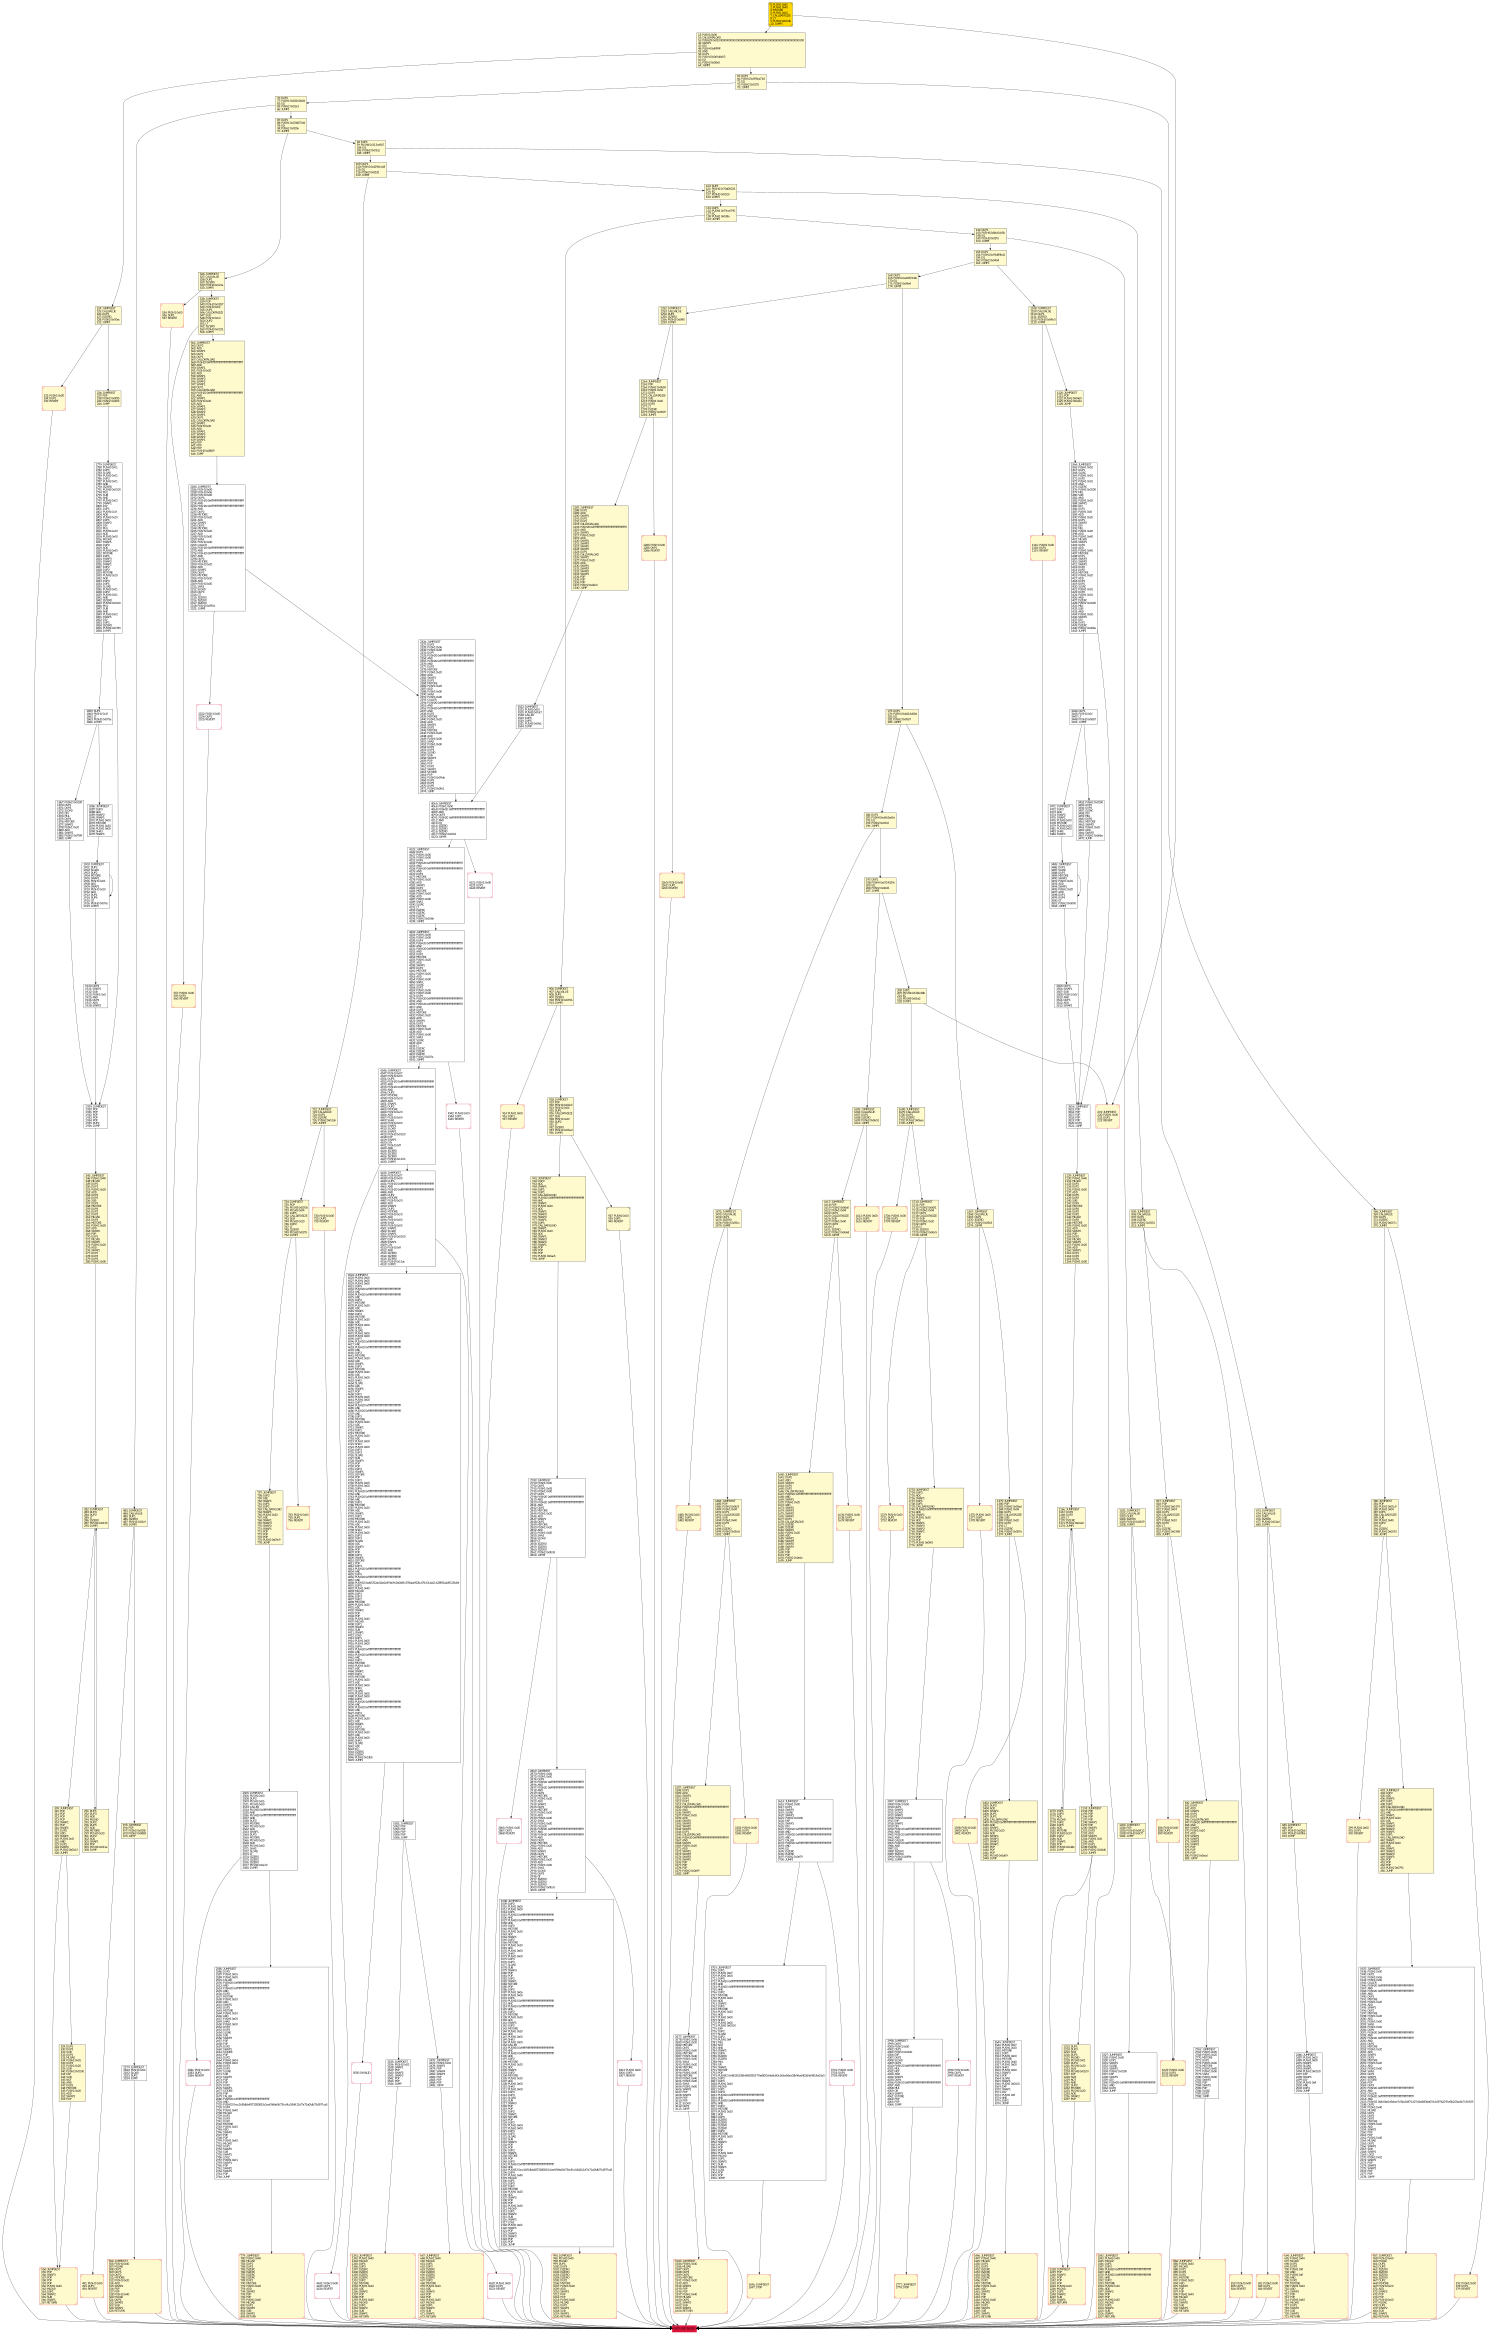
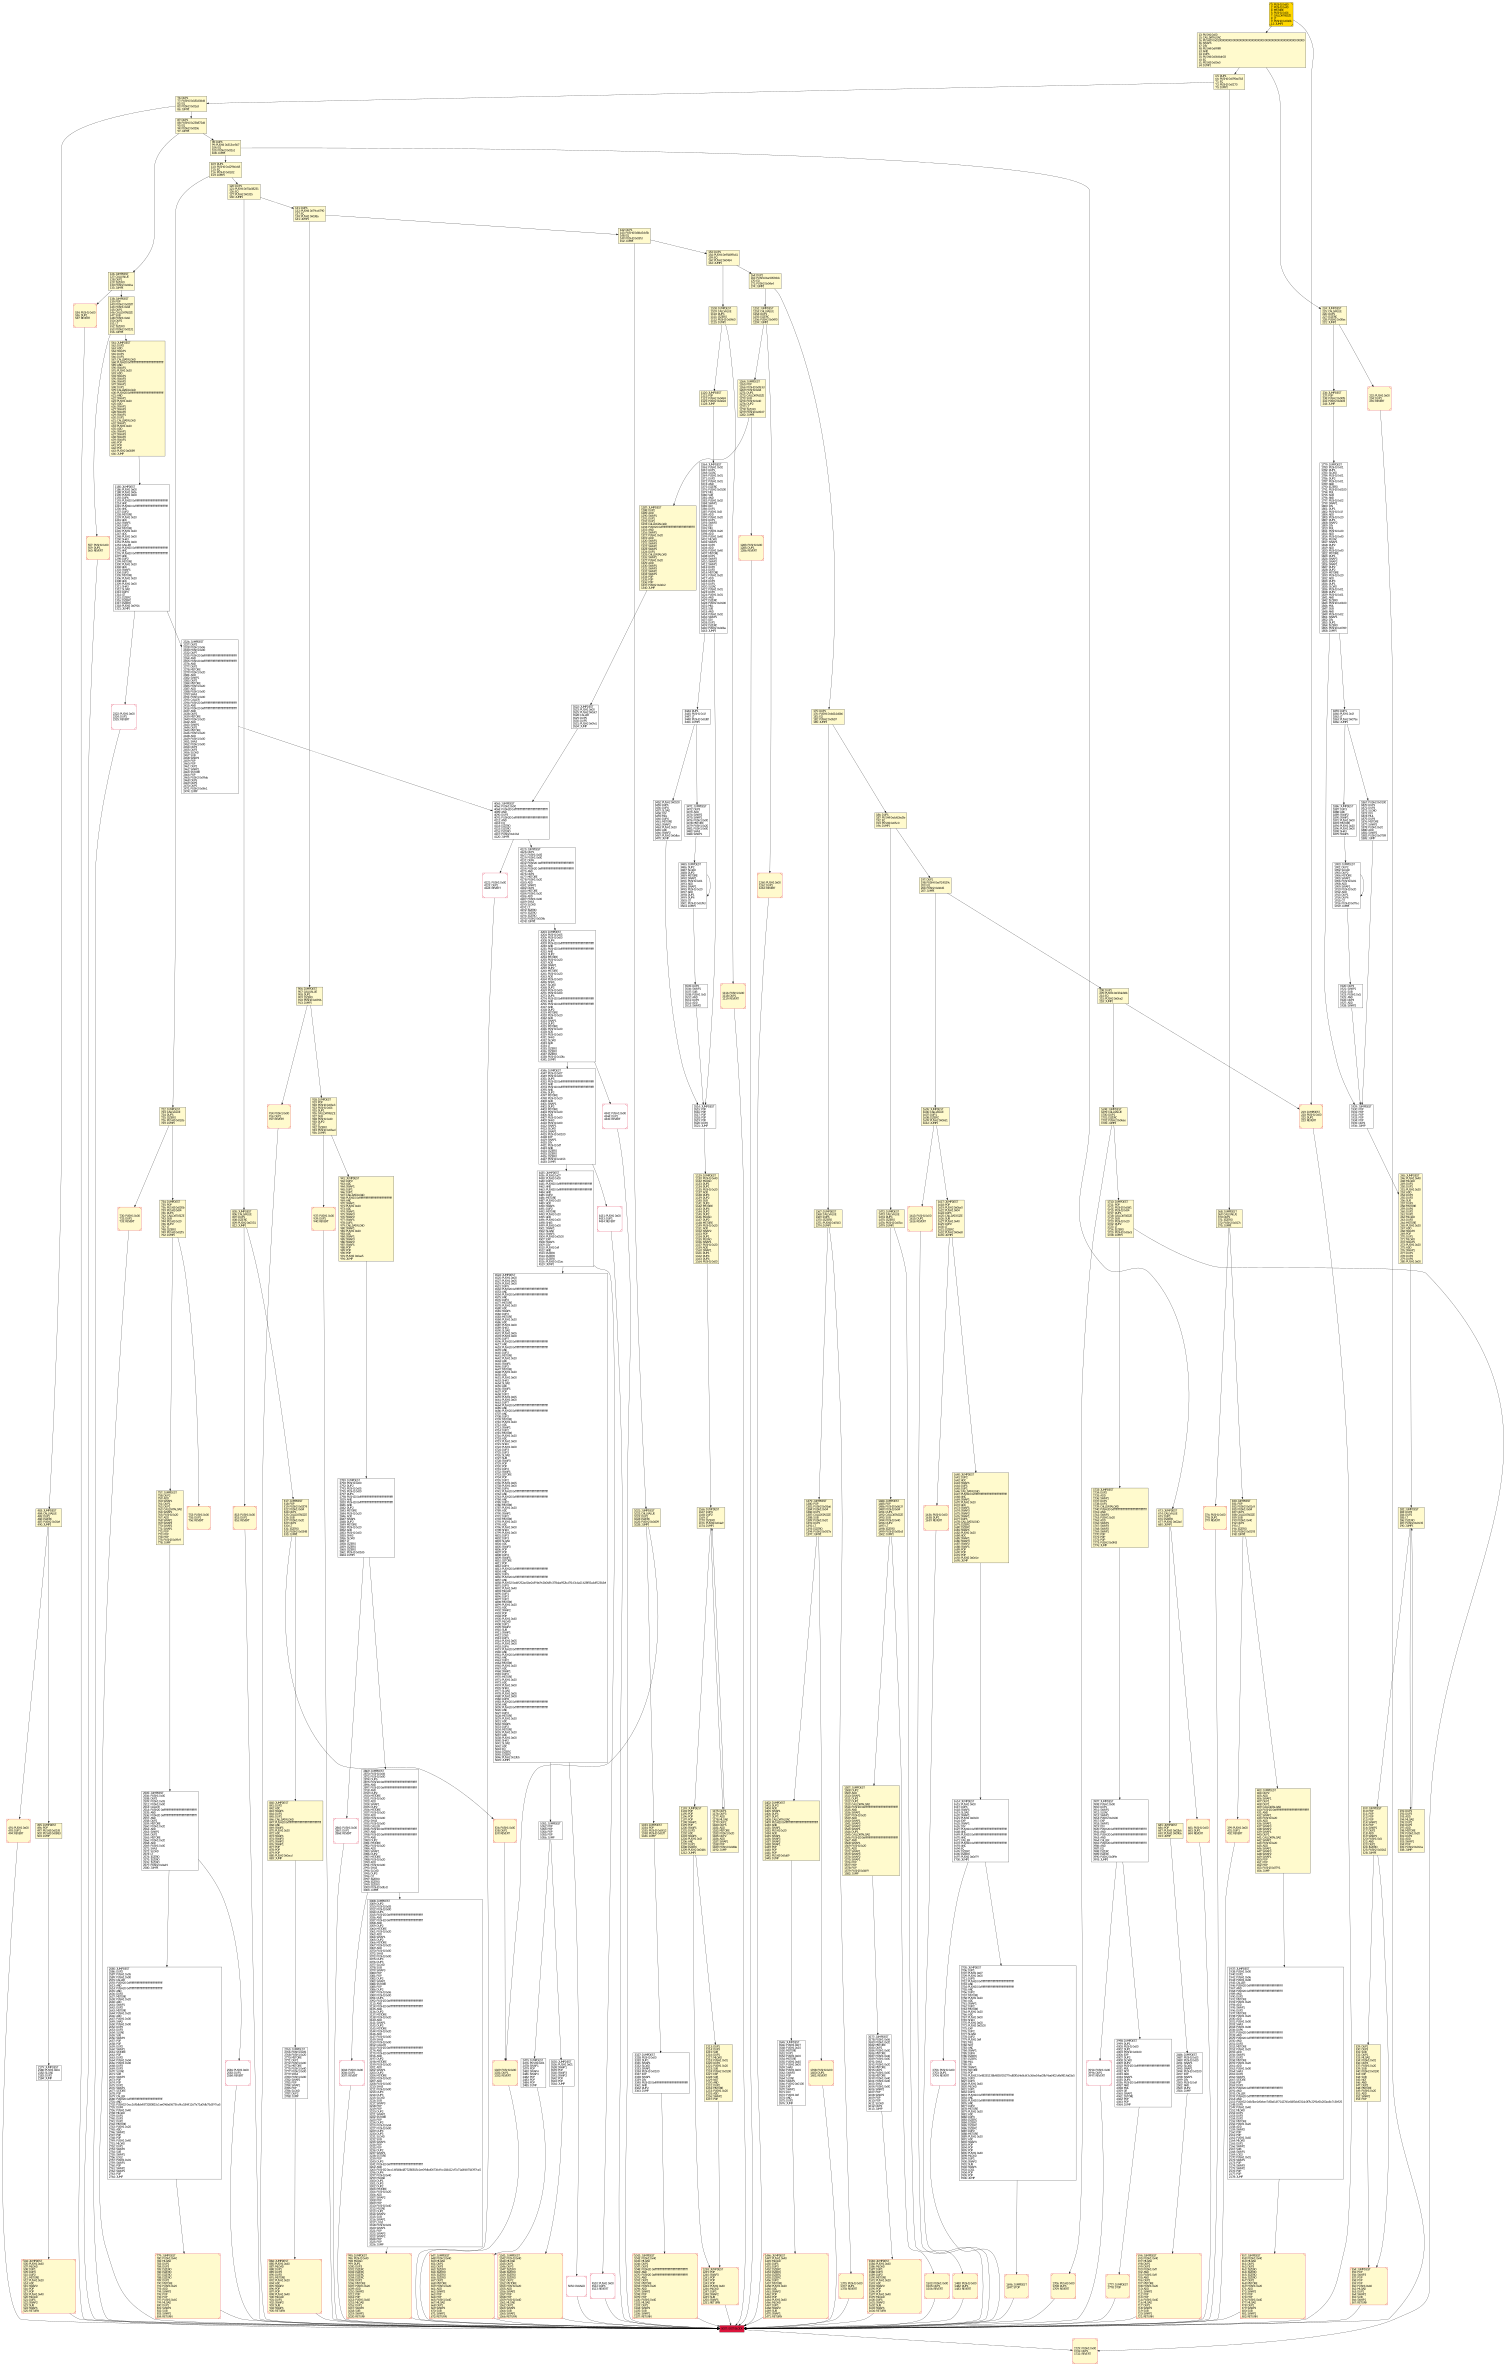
(618, 1219) -> (324, 1219)
(882, 2014) -> (907, 2340)
(684, 2329) -> (732, 2329)
